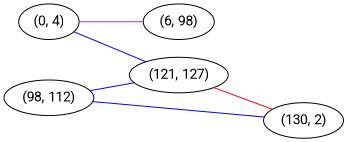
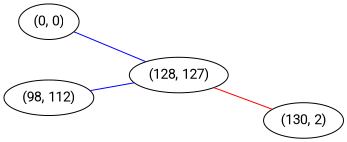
(49, 22) -> (49, 22)
(179, 22) -> none
(179, 75) -> (179, 75)
(179, 109) -> none
